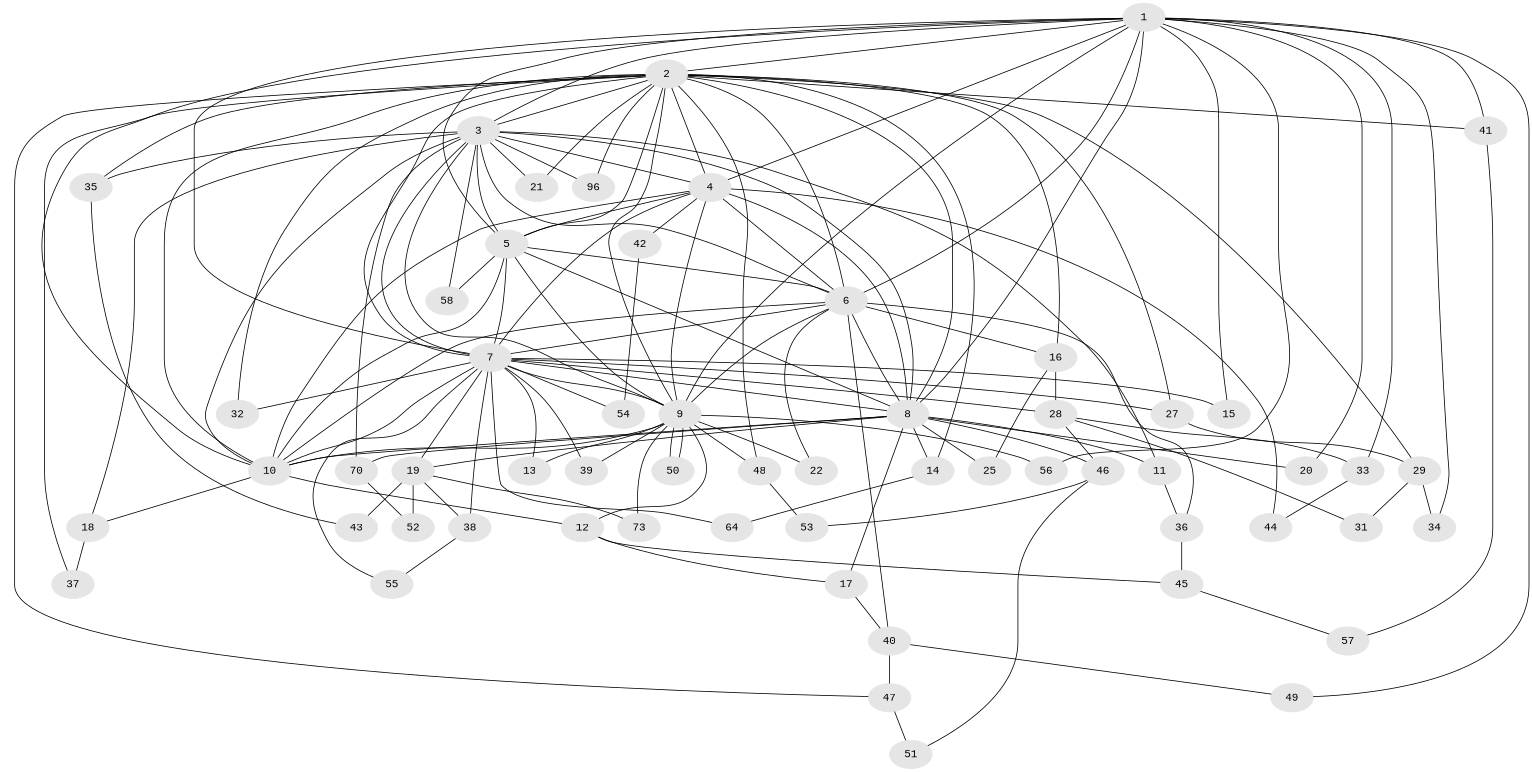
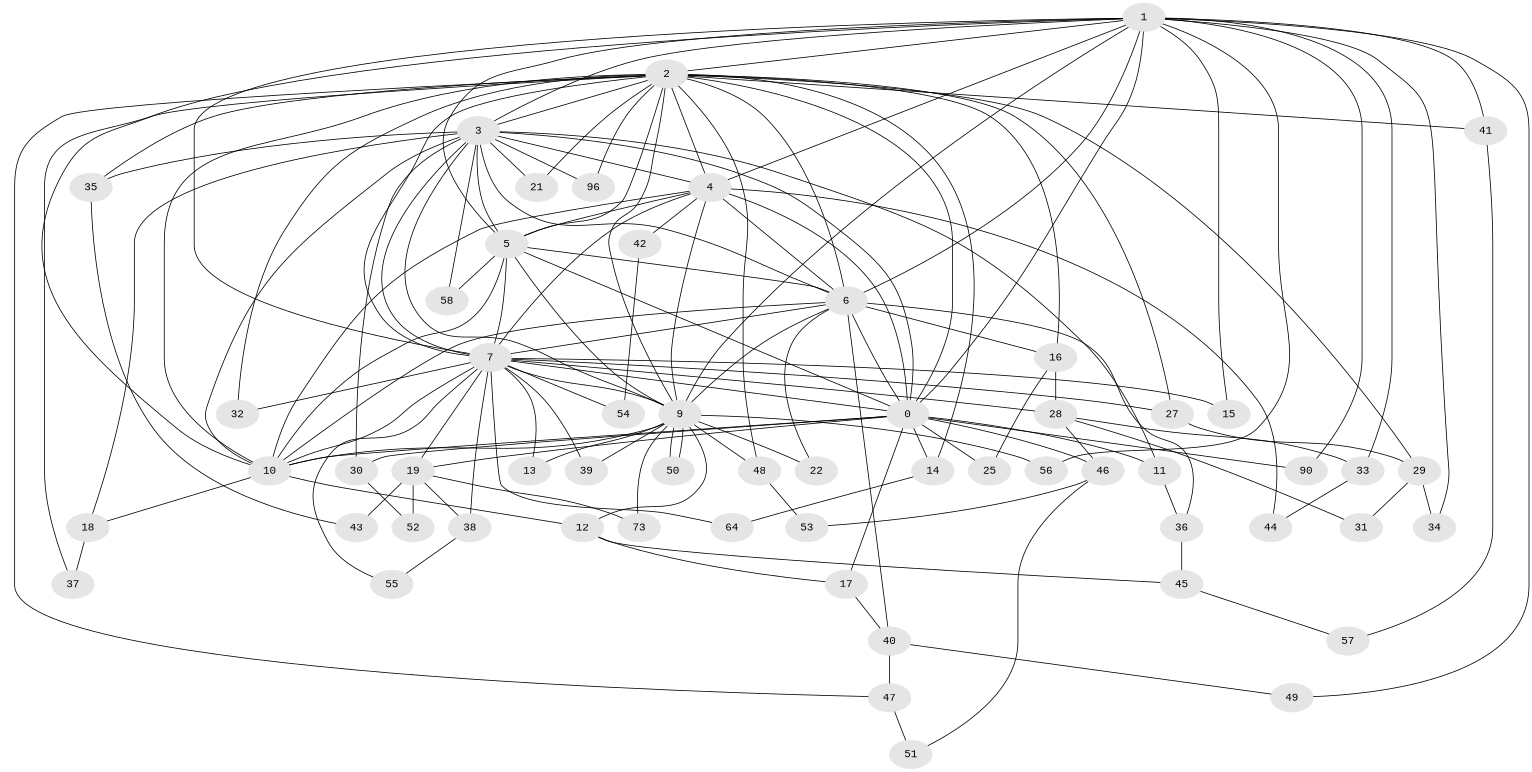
(908, 414) -> (908, 414)
(356, 471) -> (356, 471)
(1306, 471) -> (1306, 471)
